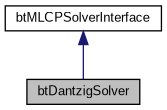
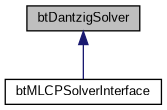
(83, 62) -> (83, 62)
